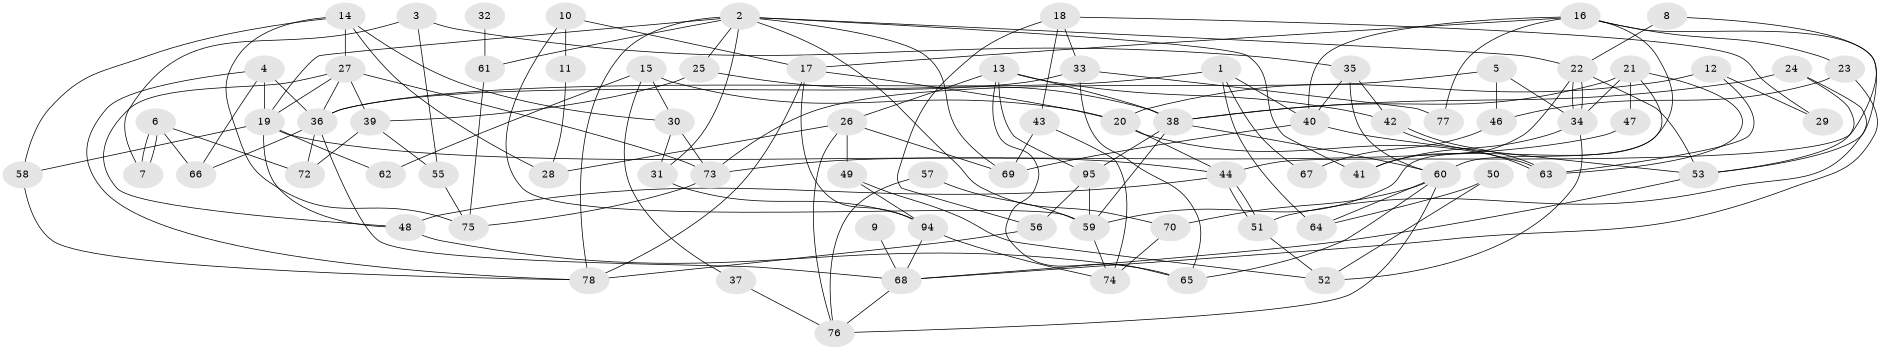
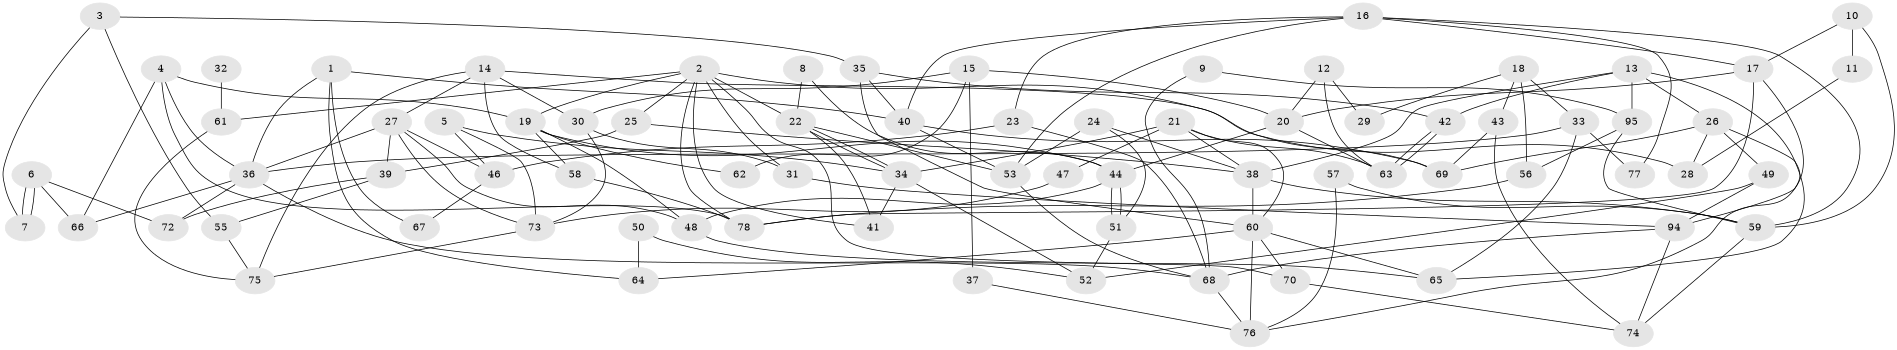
(305, 96) -> (443, 148)
(1140, 143) -> (1420, 88)
